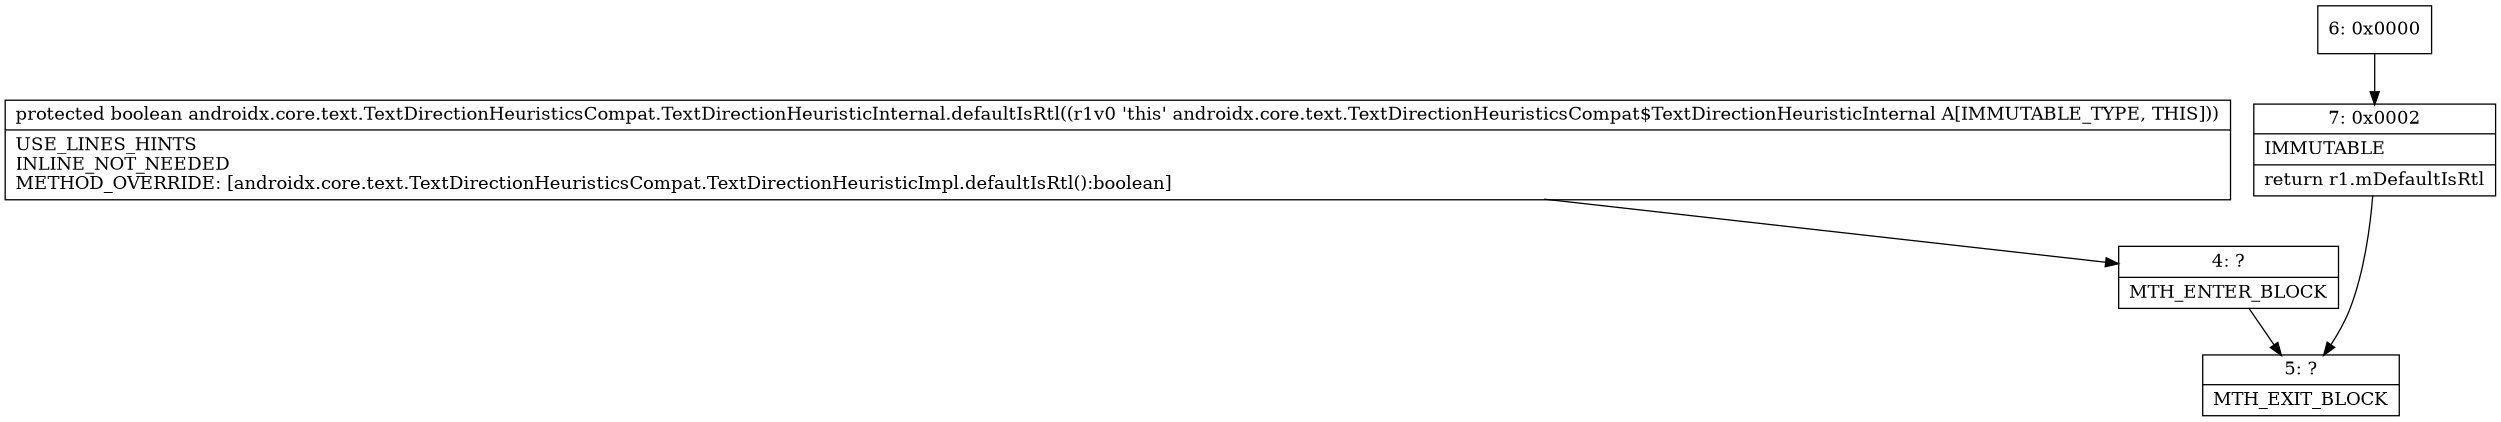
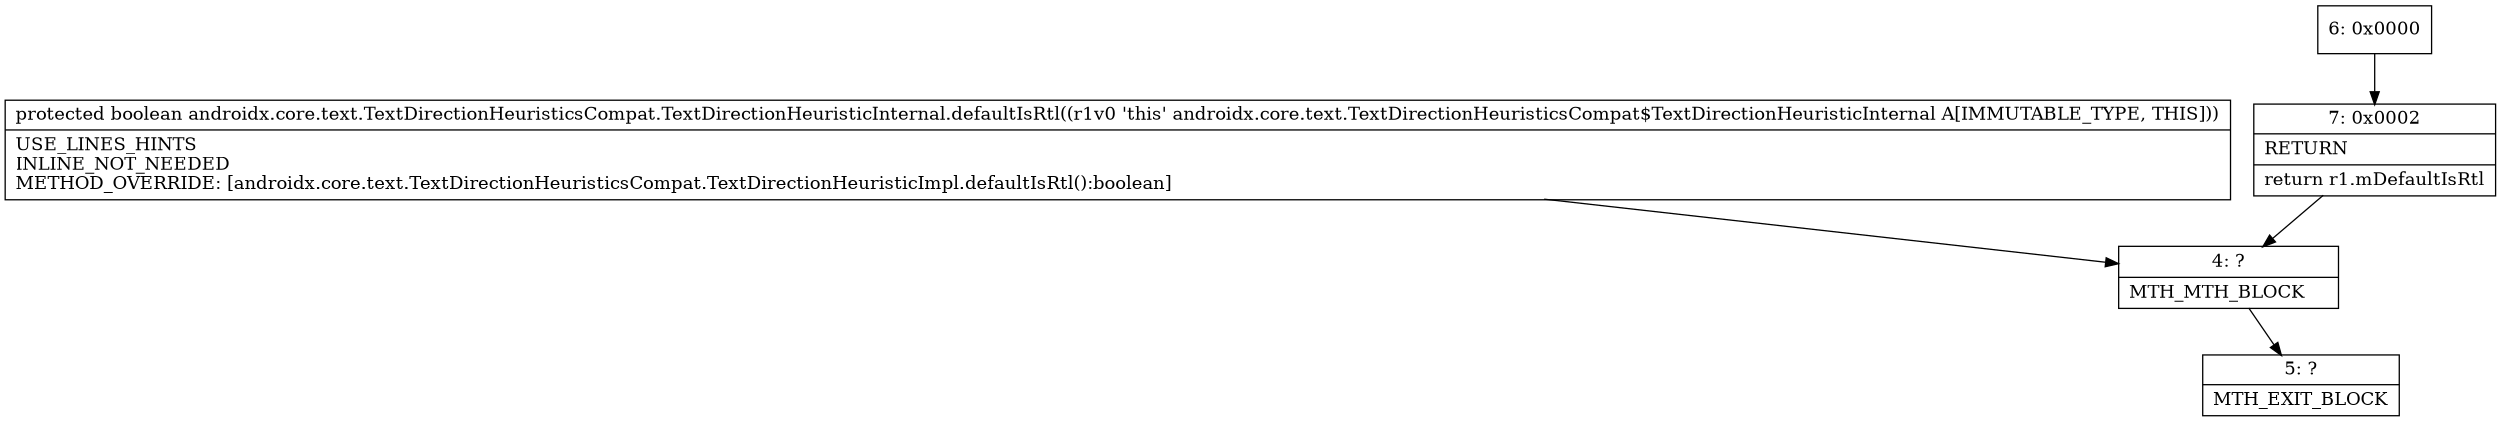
(2325, 149) -> (2306, 149)
(2361, 273) -> (2298, 217)
(2229, 292) -> (2217, 292)
